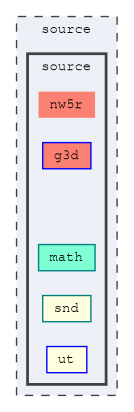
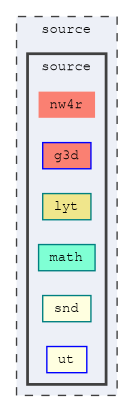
(67, 105) -> (67, 105)
none -> (67, 207)
